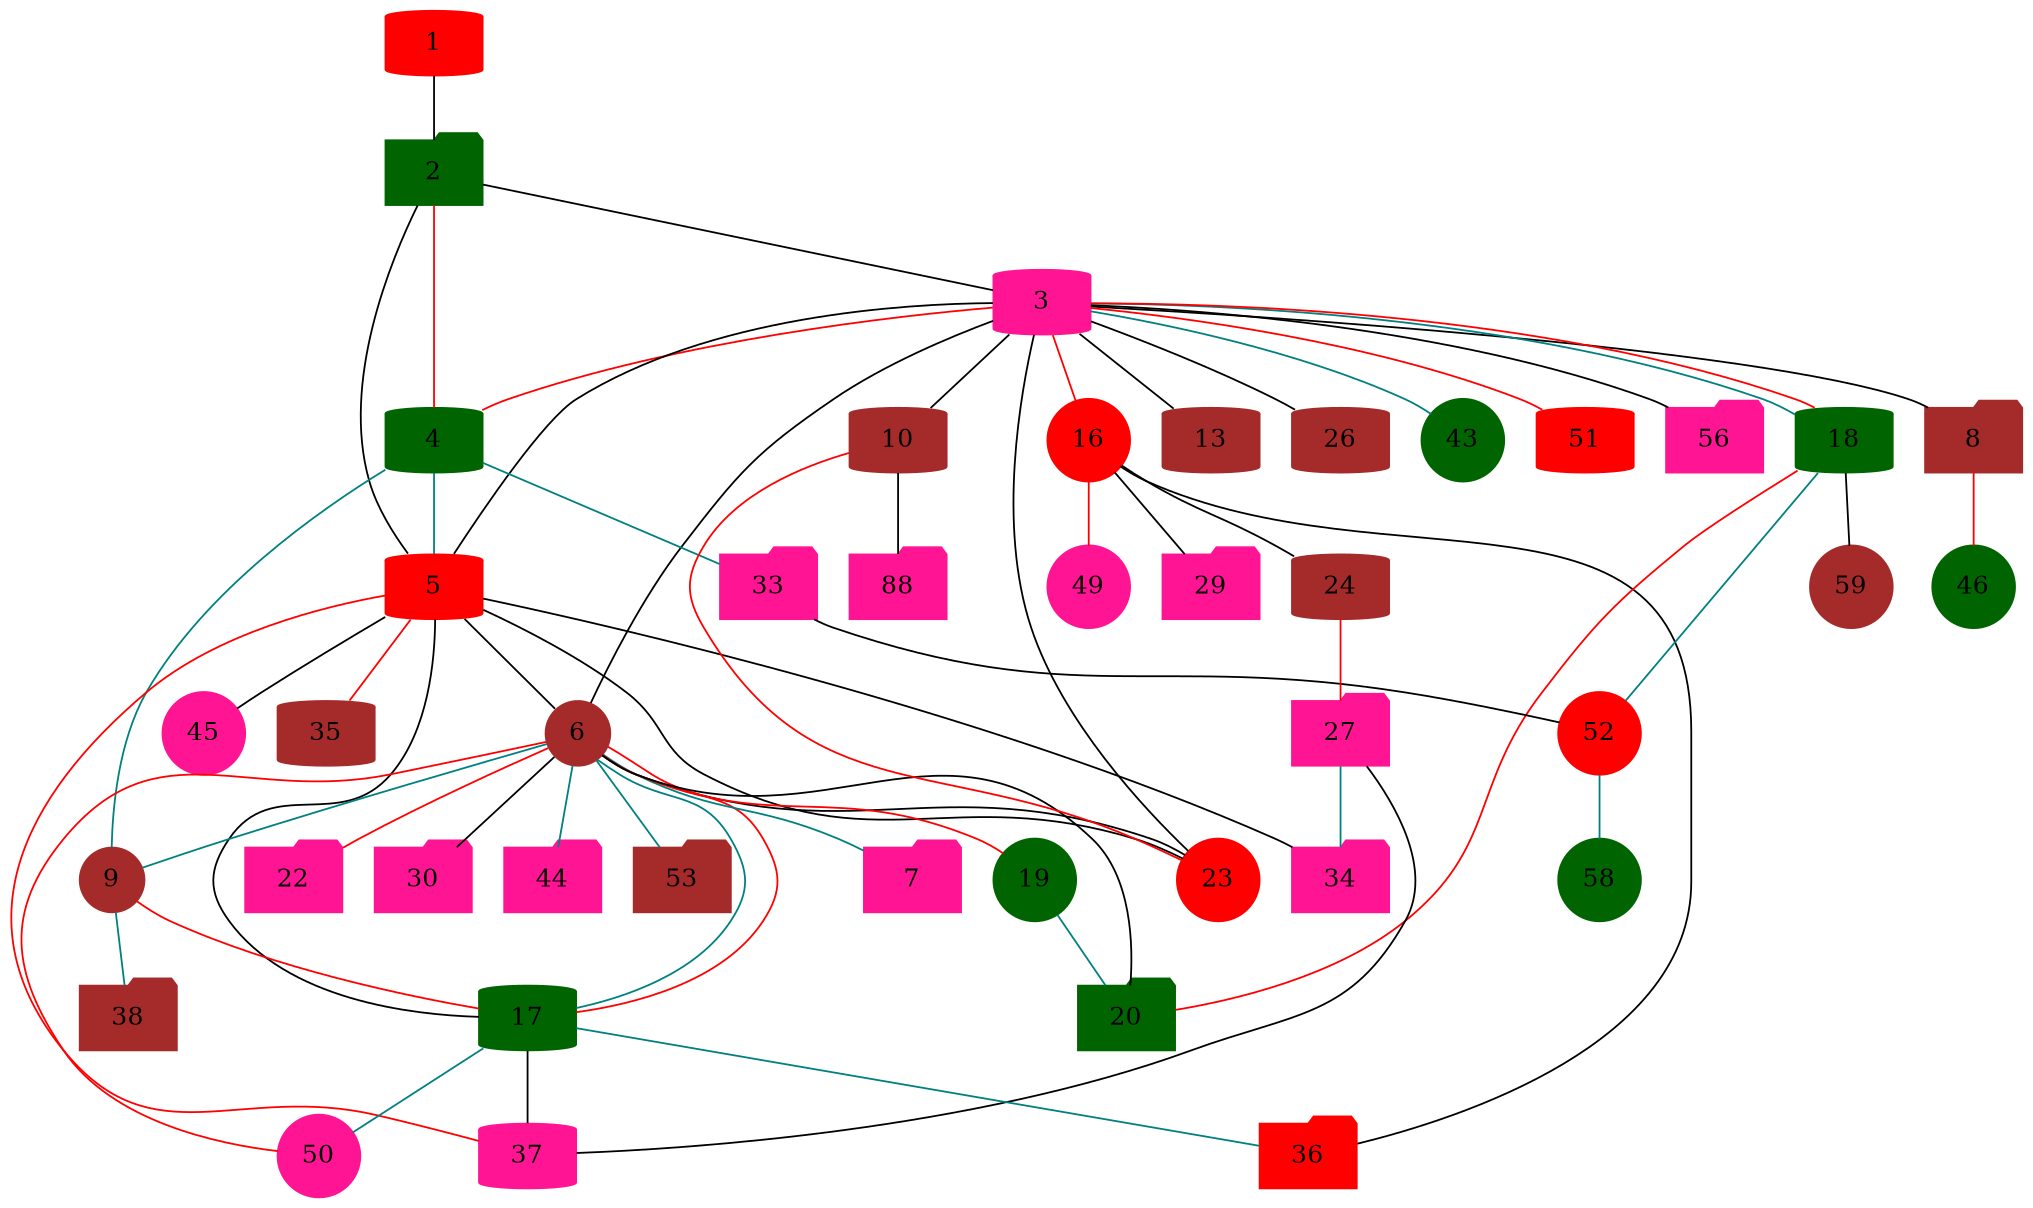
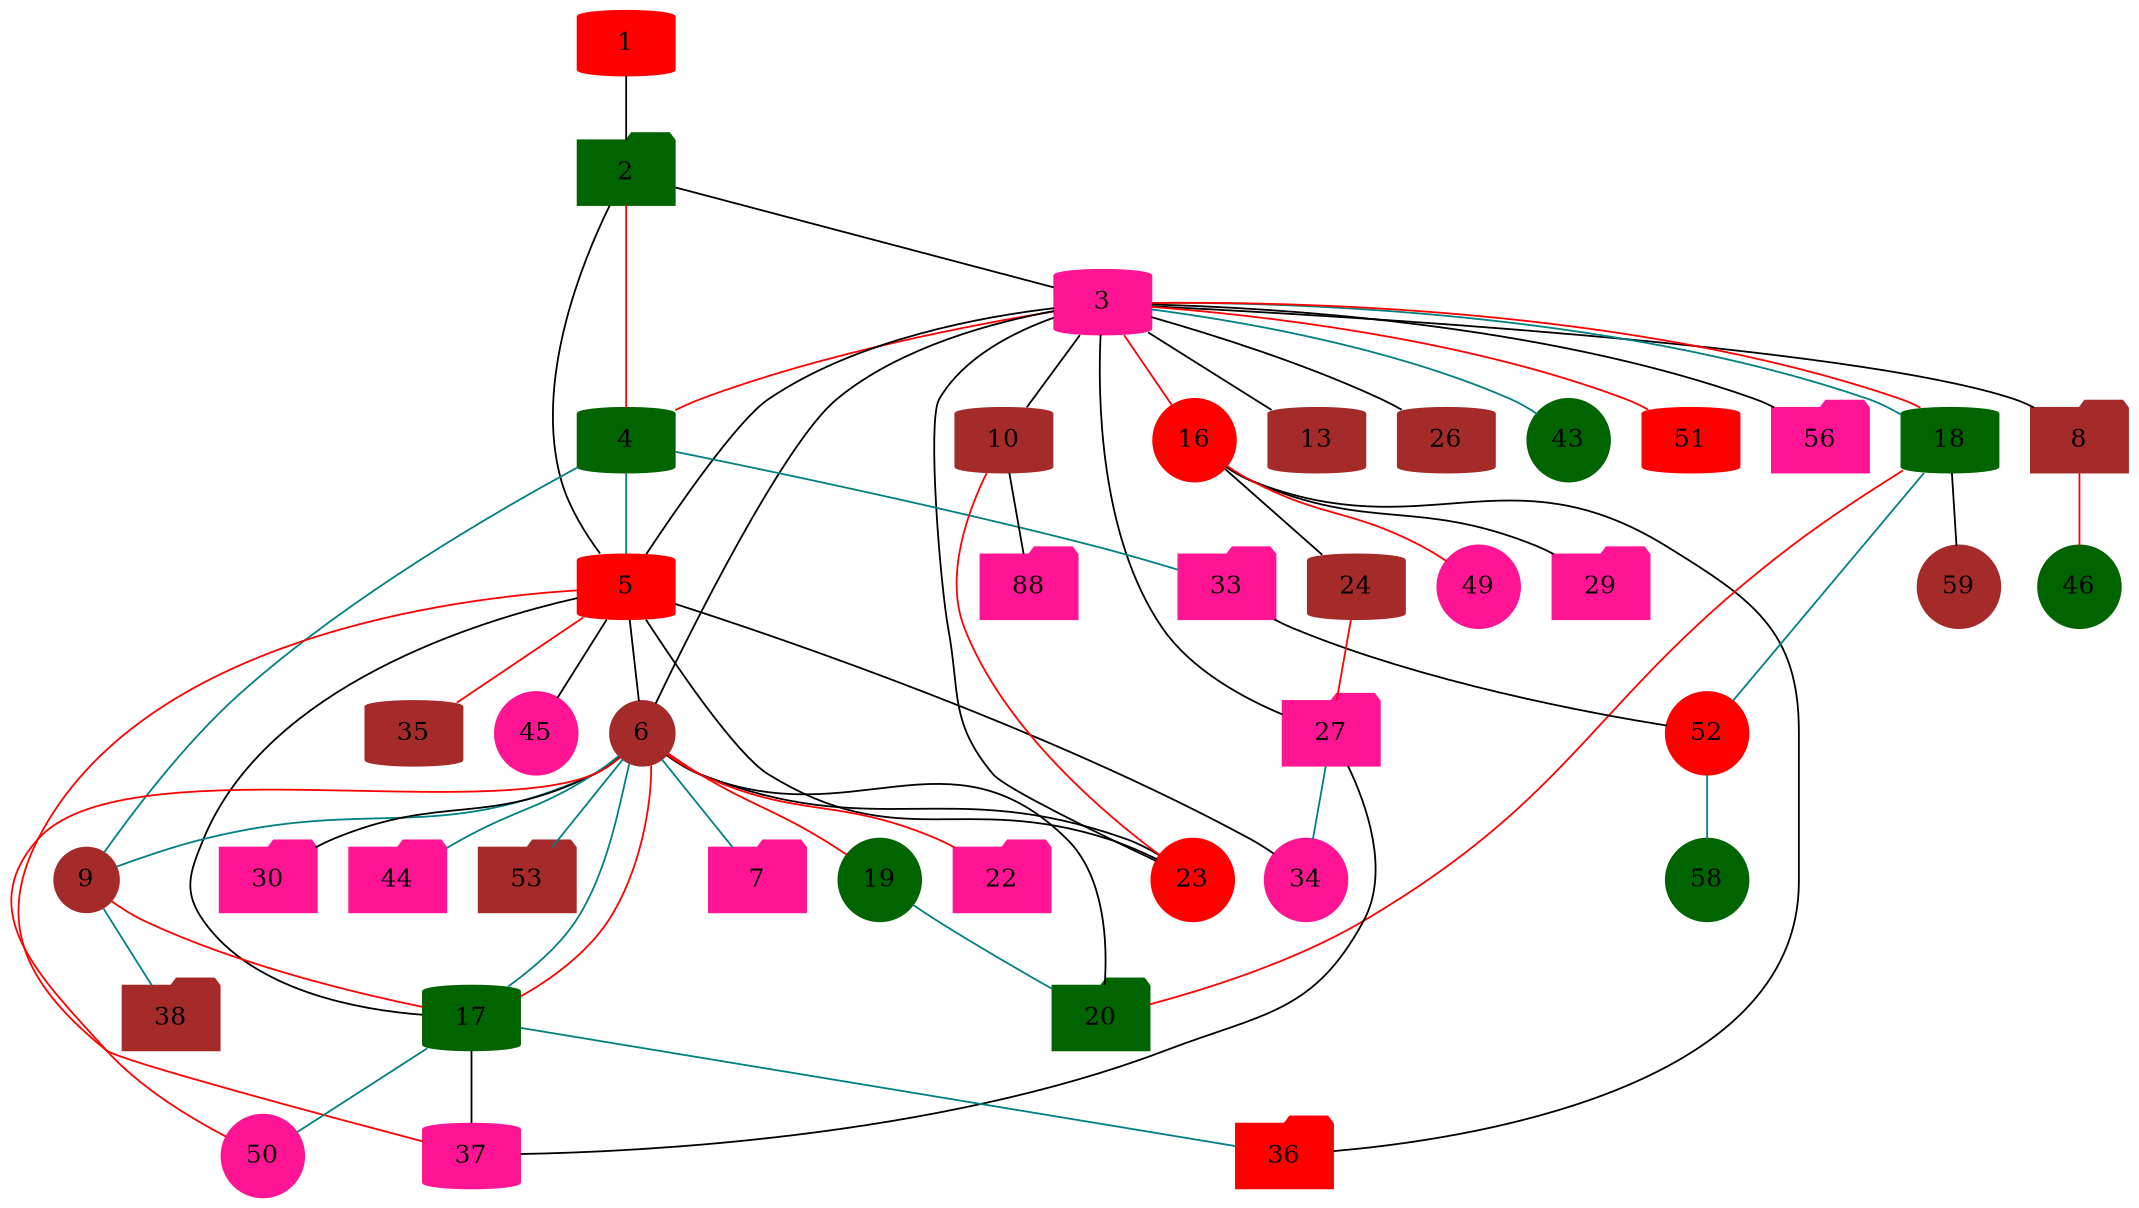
none -> (1133, 569)
(1341, 880) -> (1306, 880)
